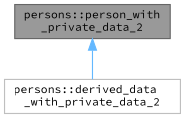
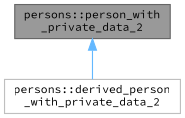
(92, 96) -> (92, 96)
